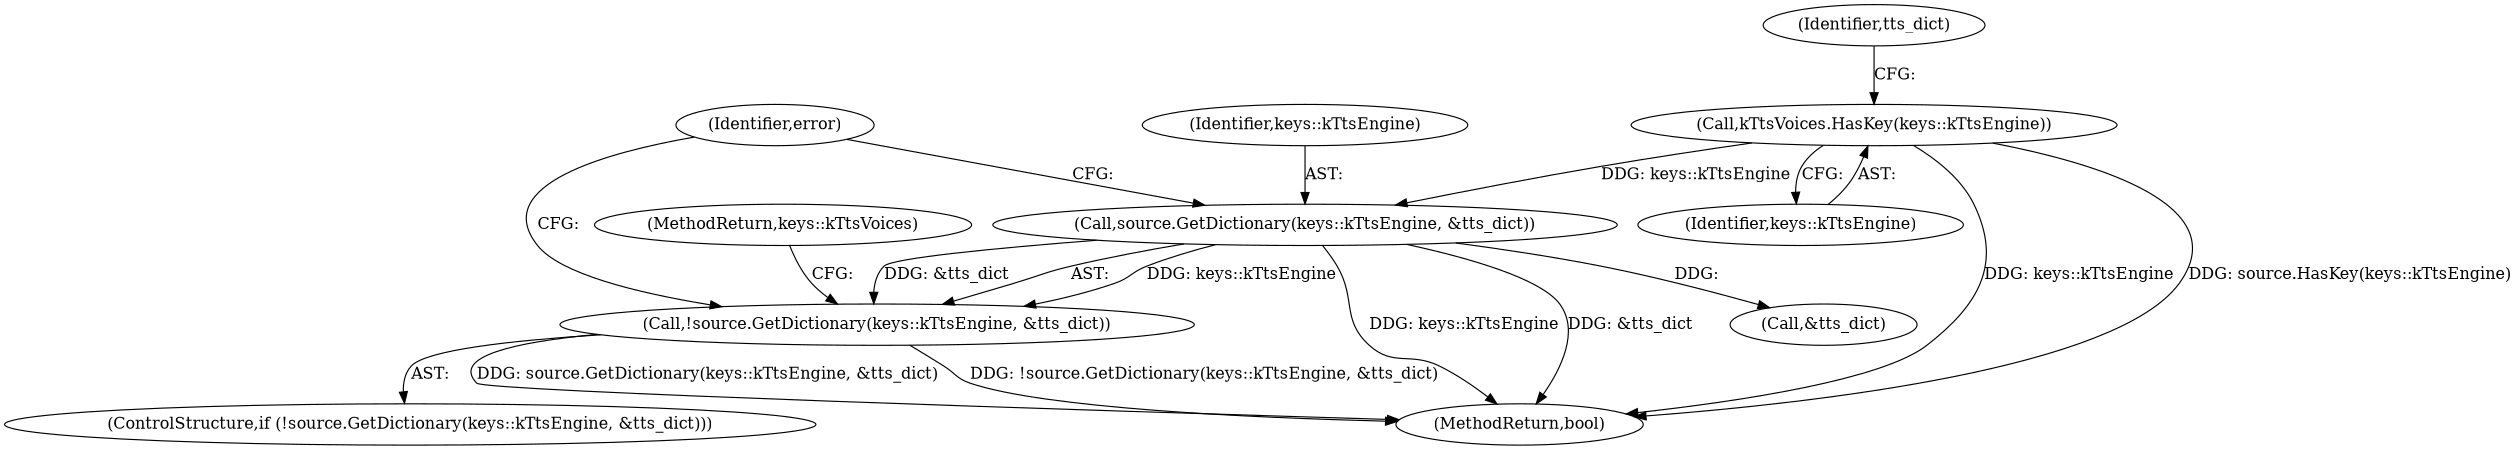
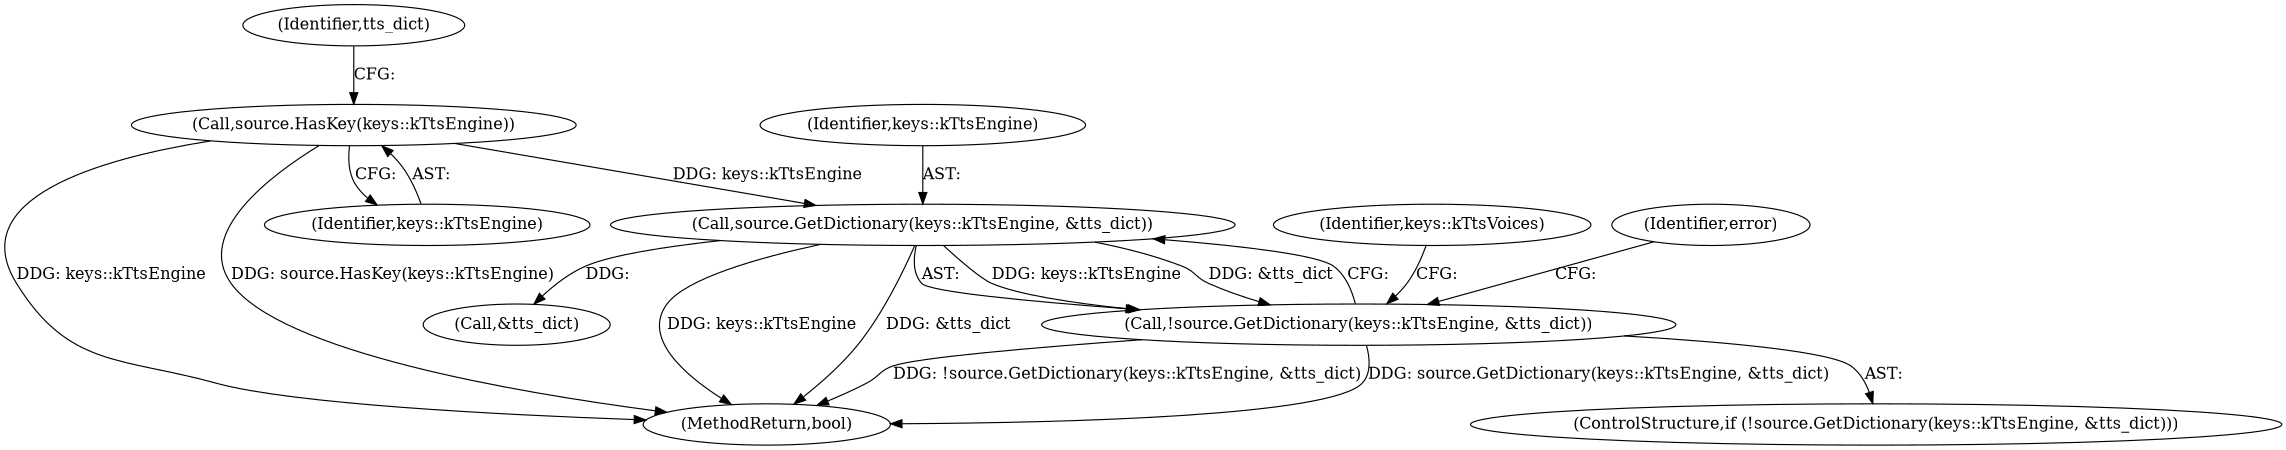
(1874, 125) -> (354, 125)
(1020, 171) -> (1272, 251)
(783, 225) -> (1432, 225)
